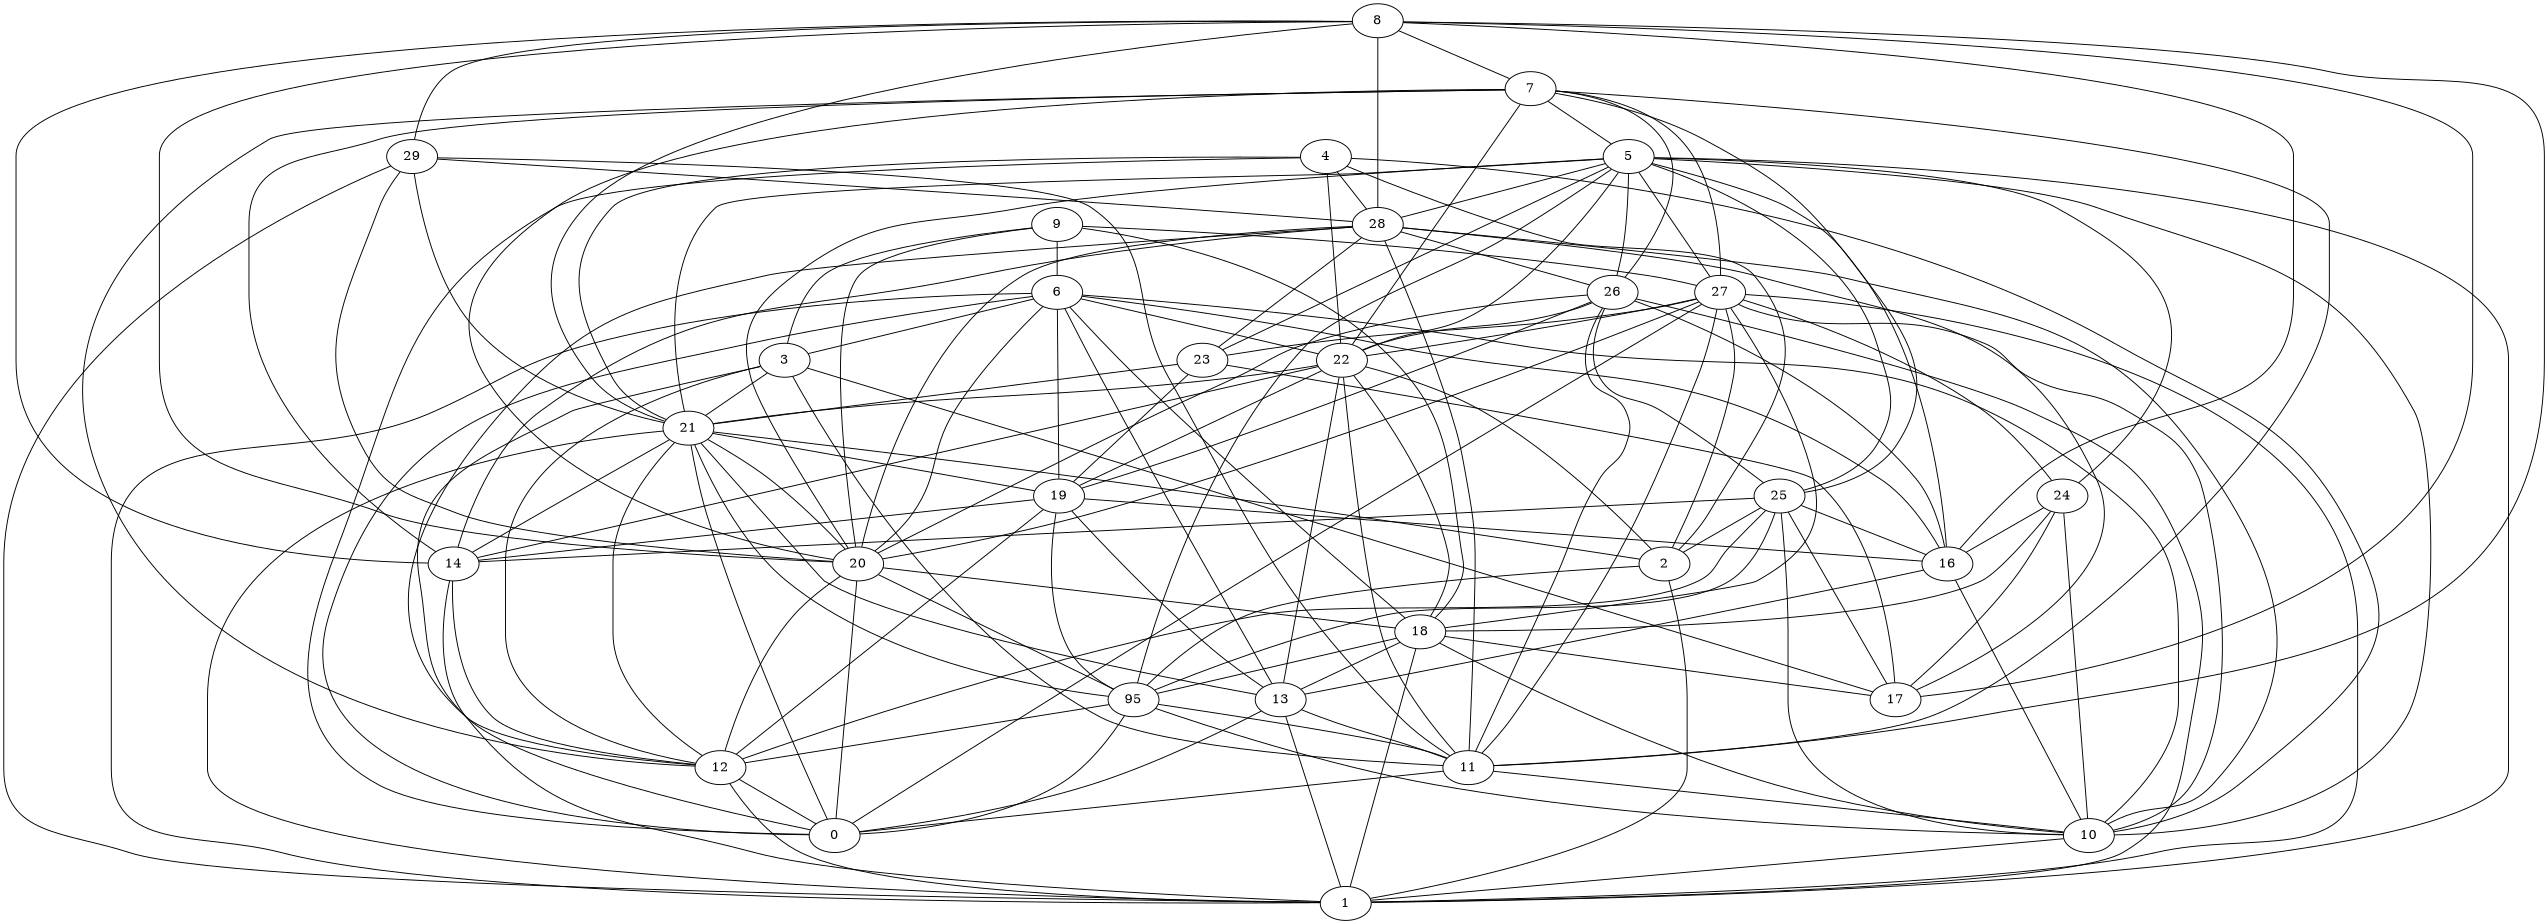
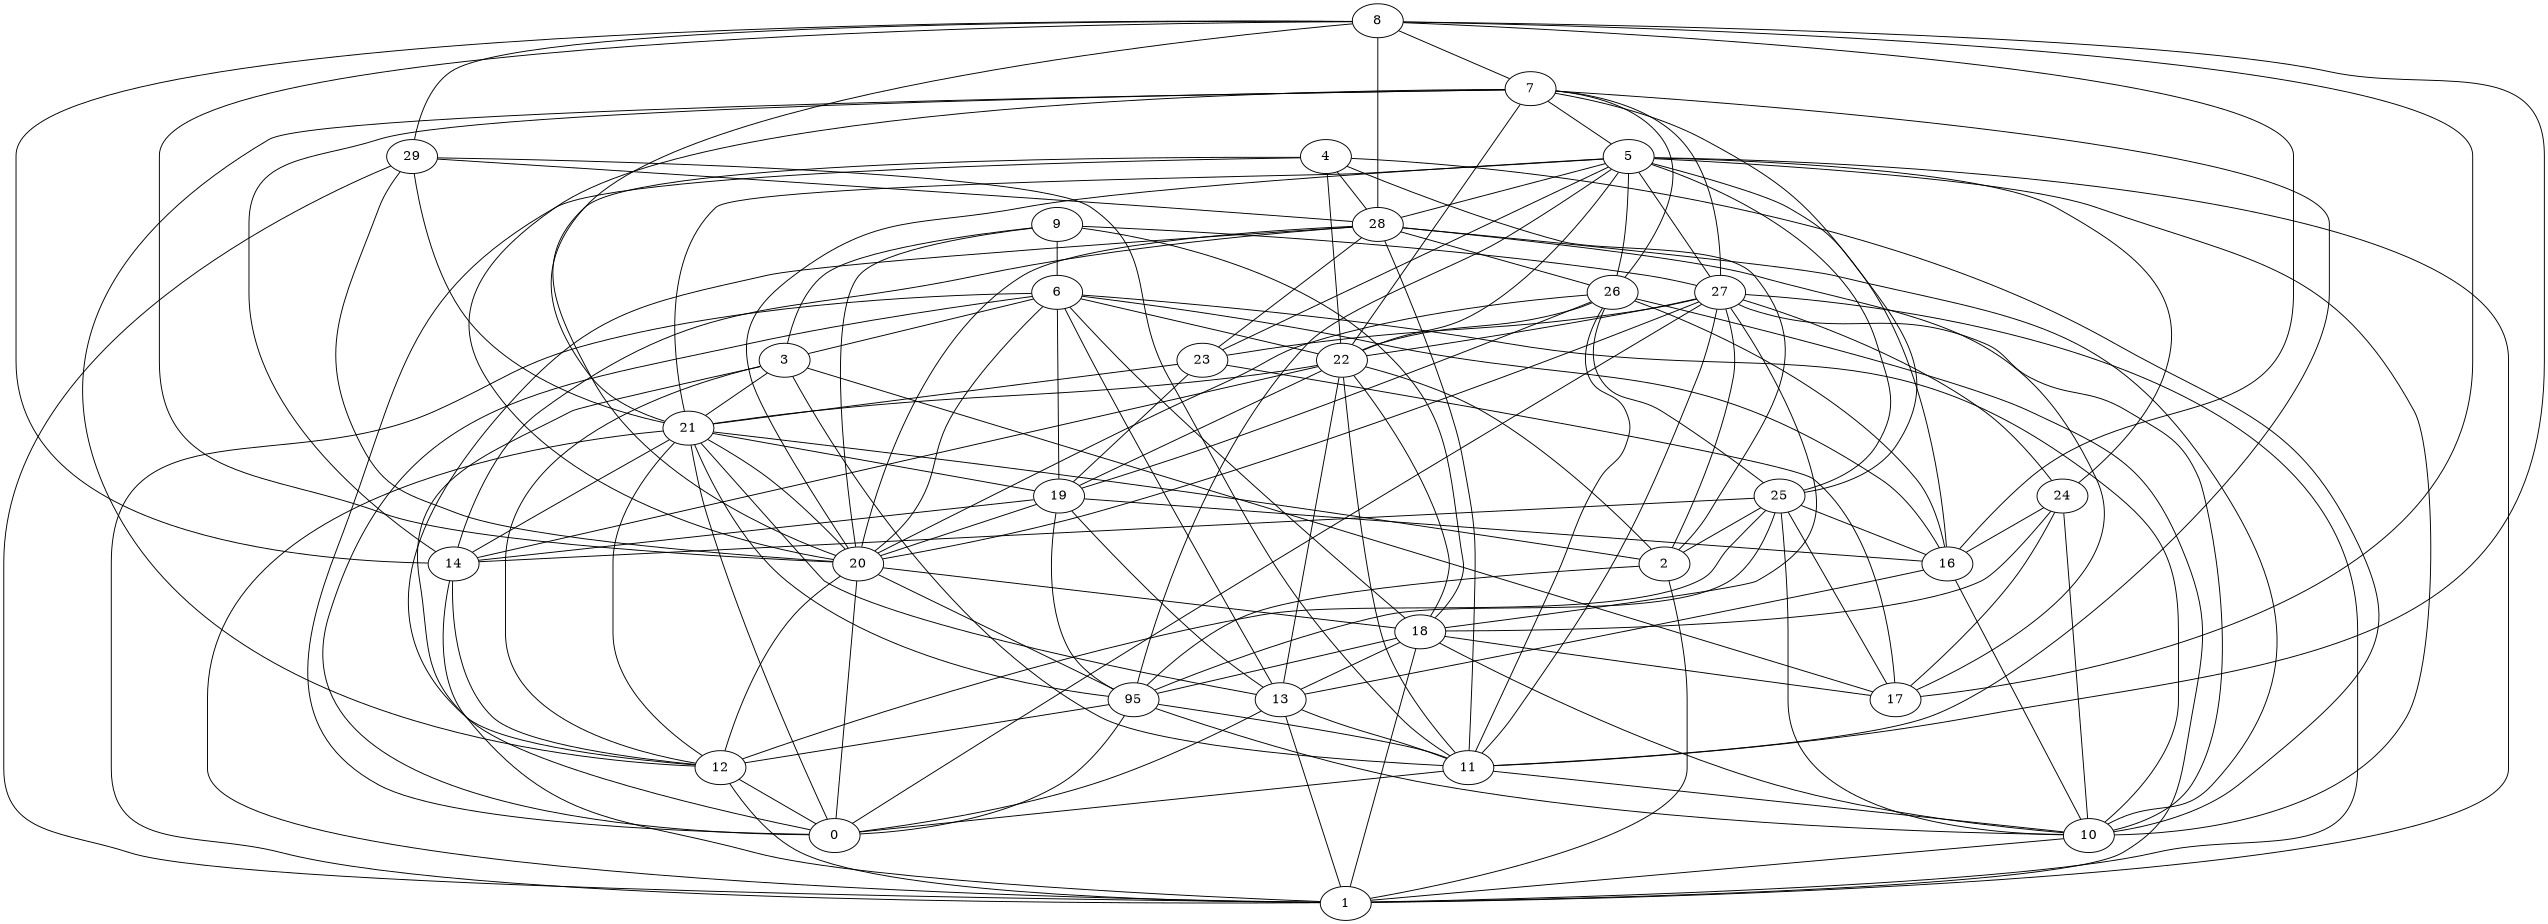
(639, 196) -> (693, 180)
(890, 632) -> (959, 530)
